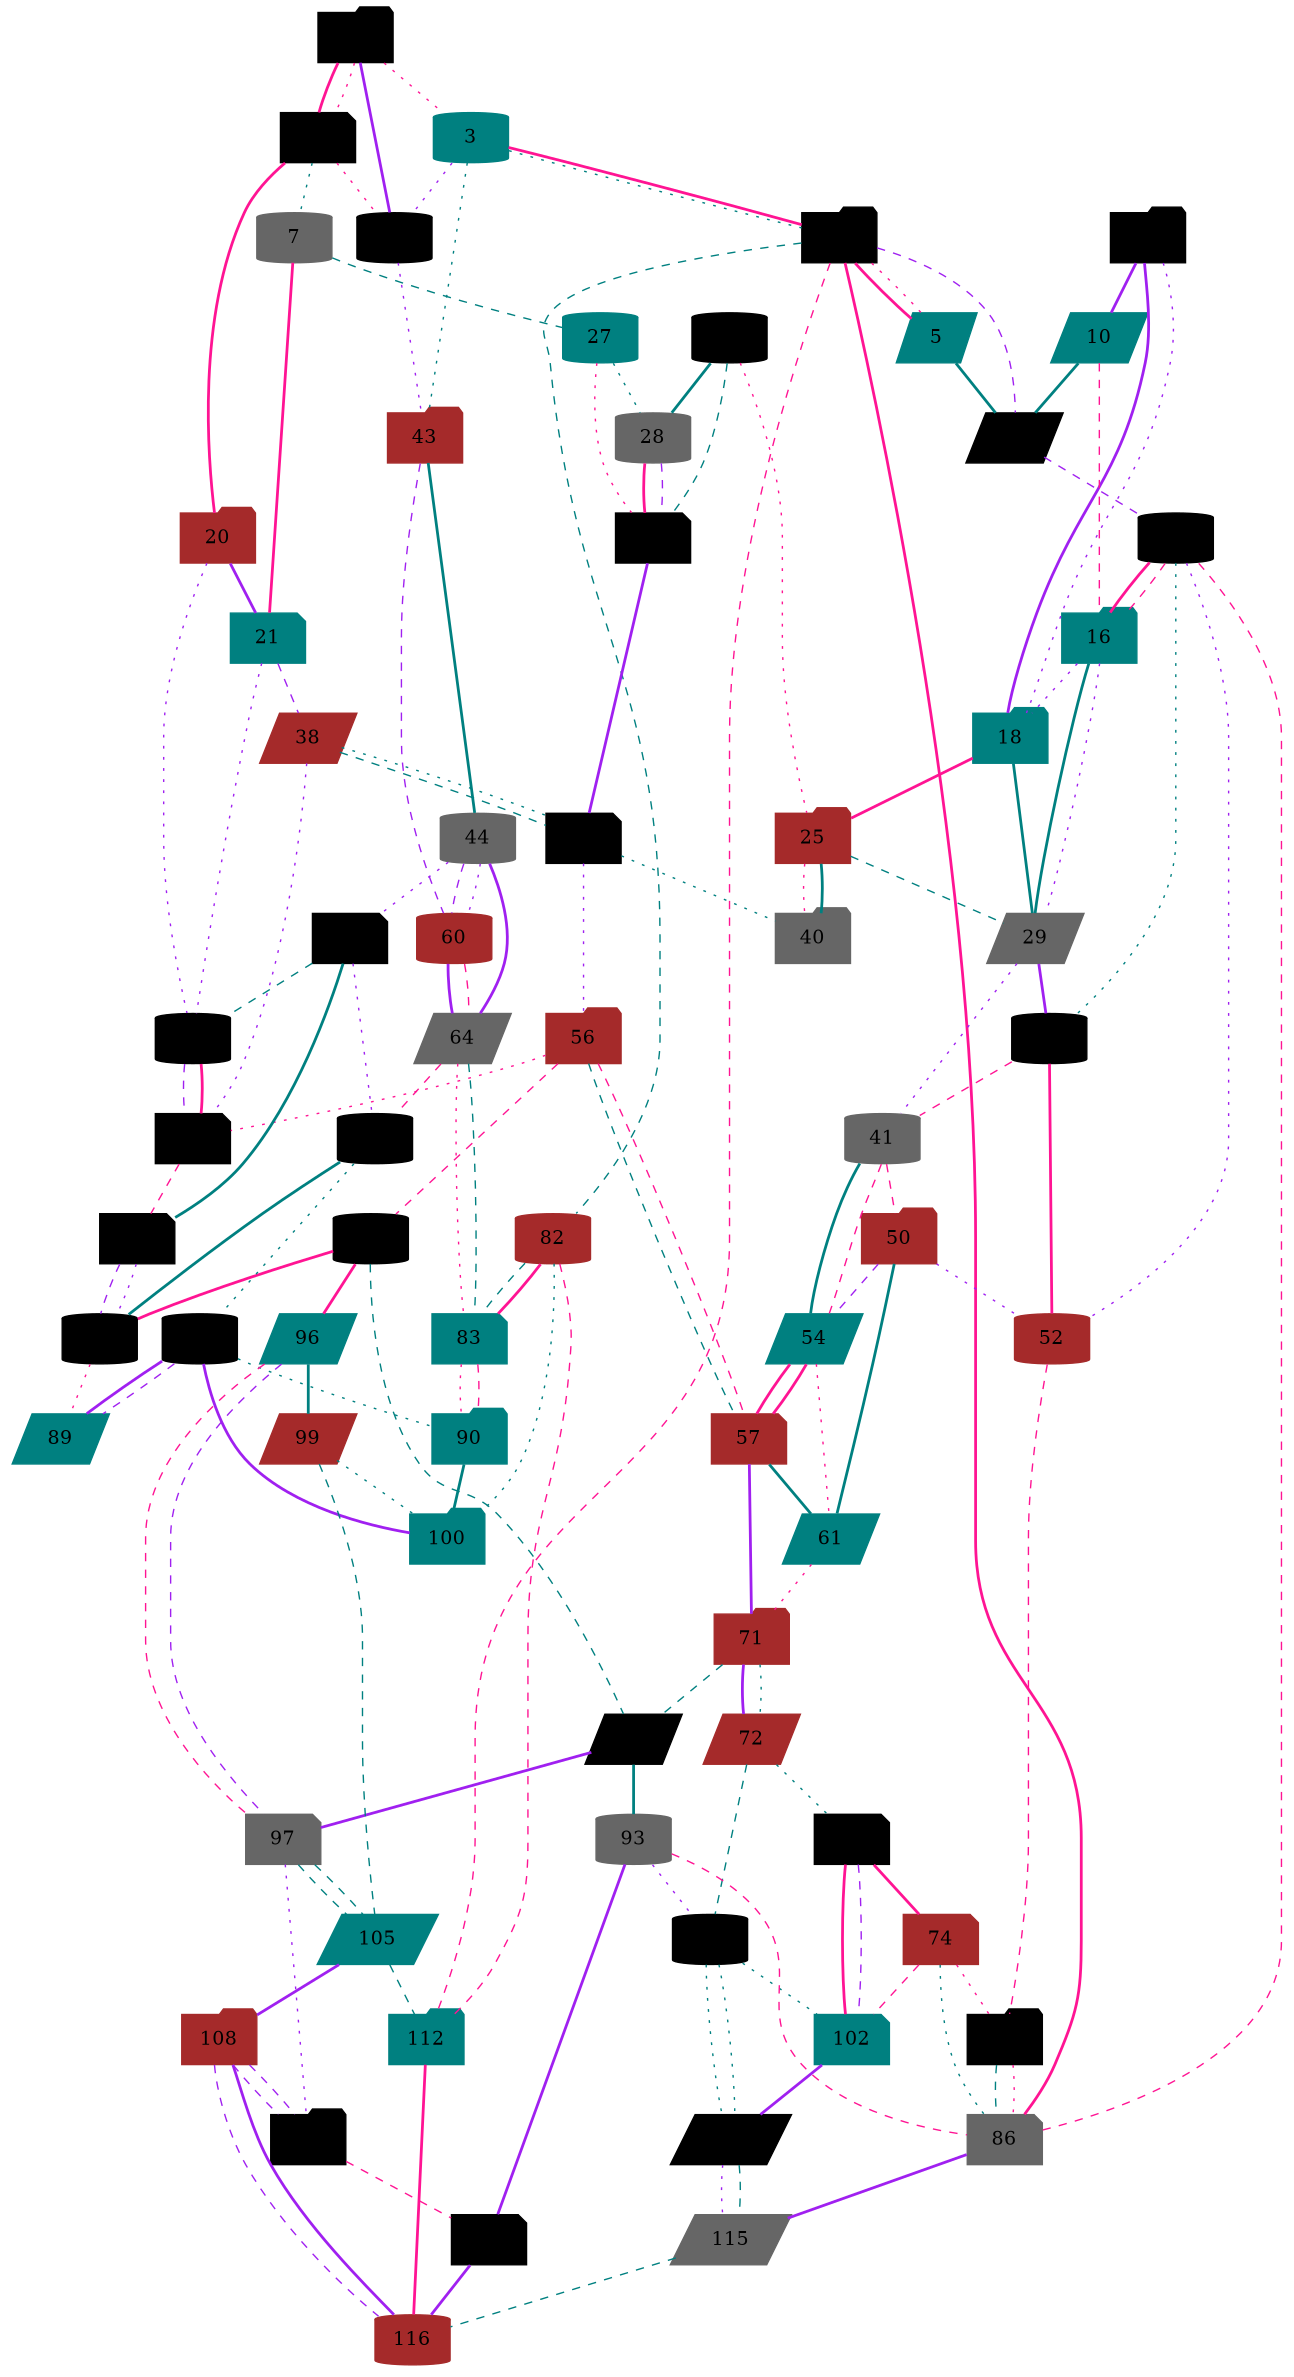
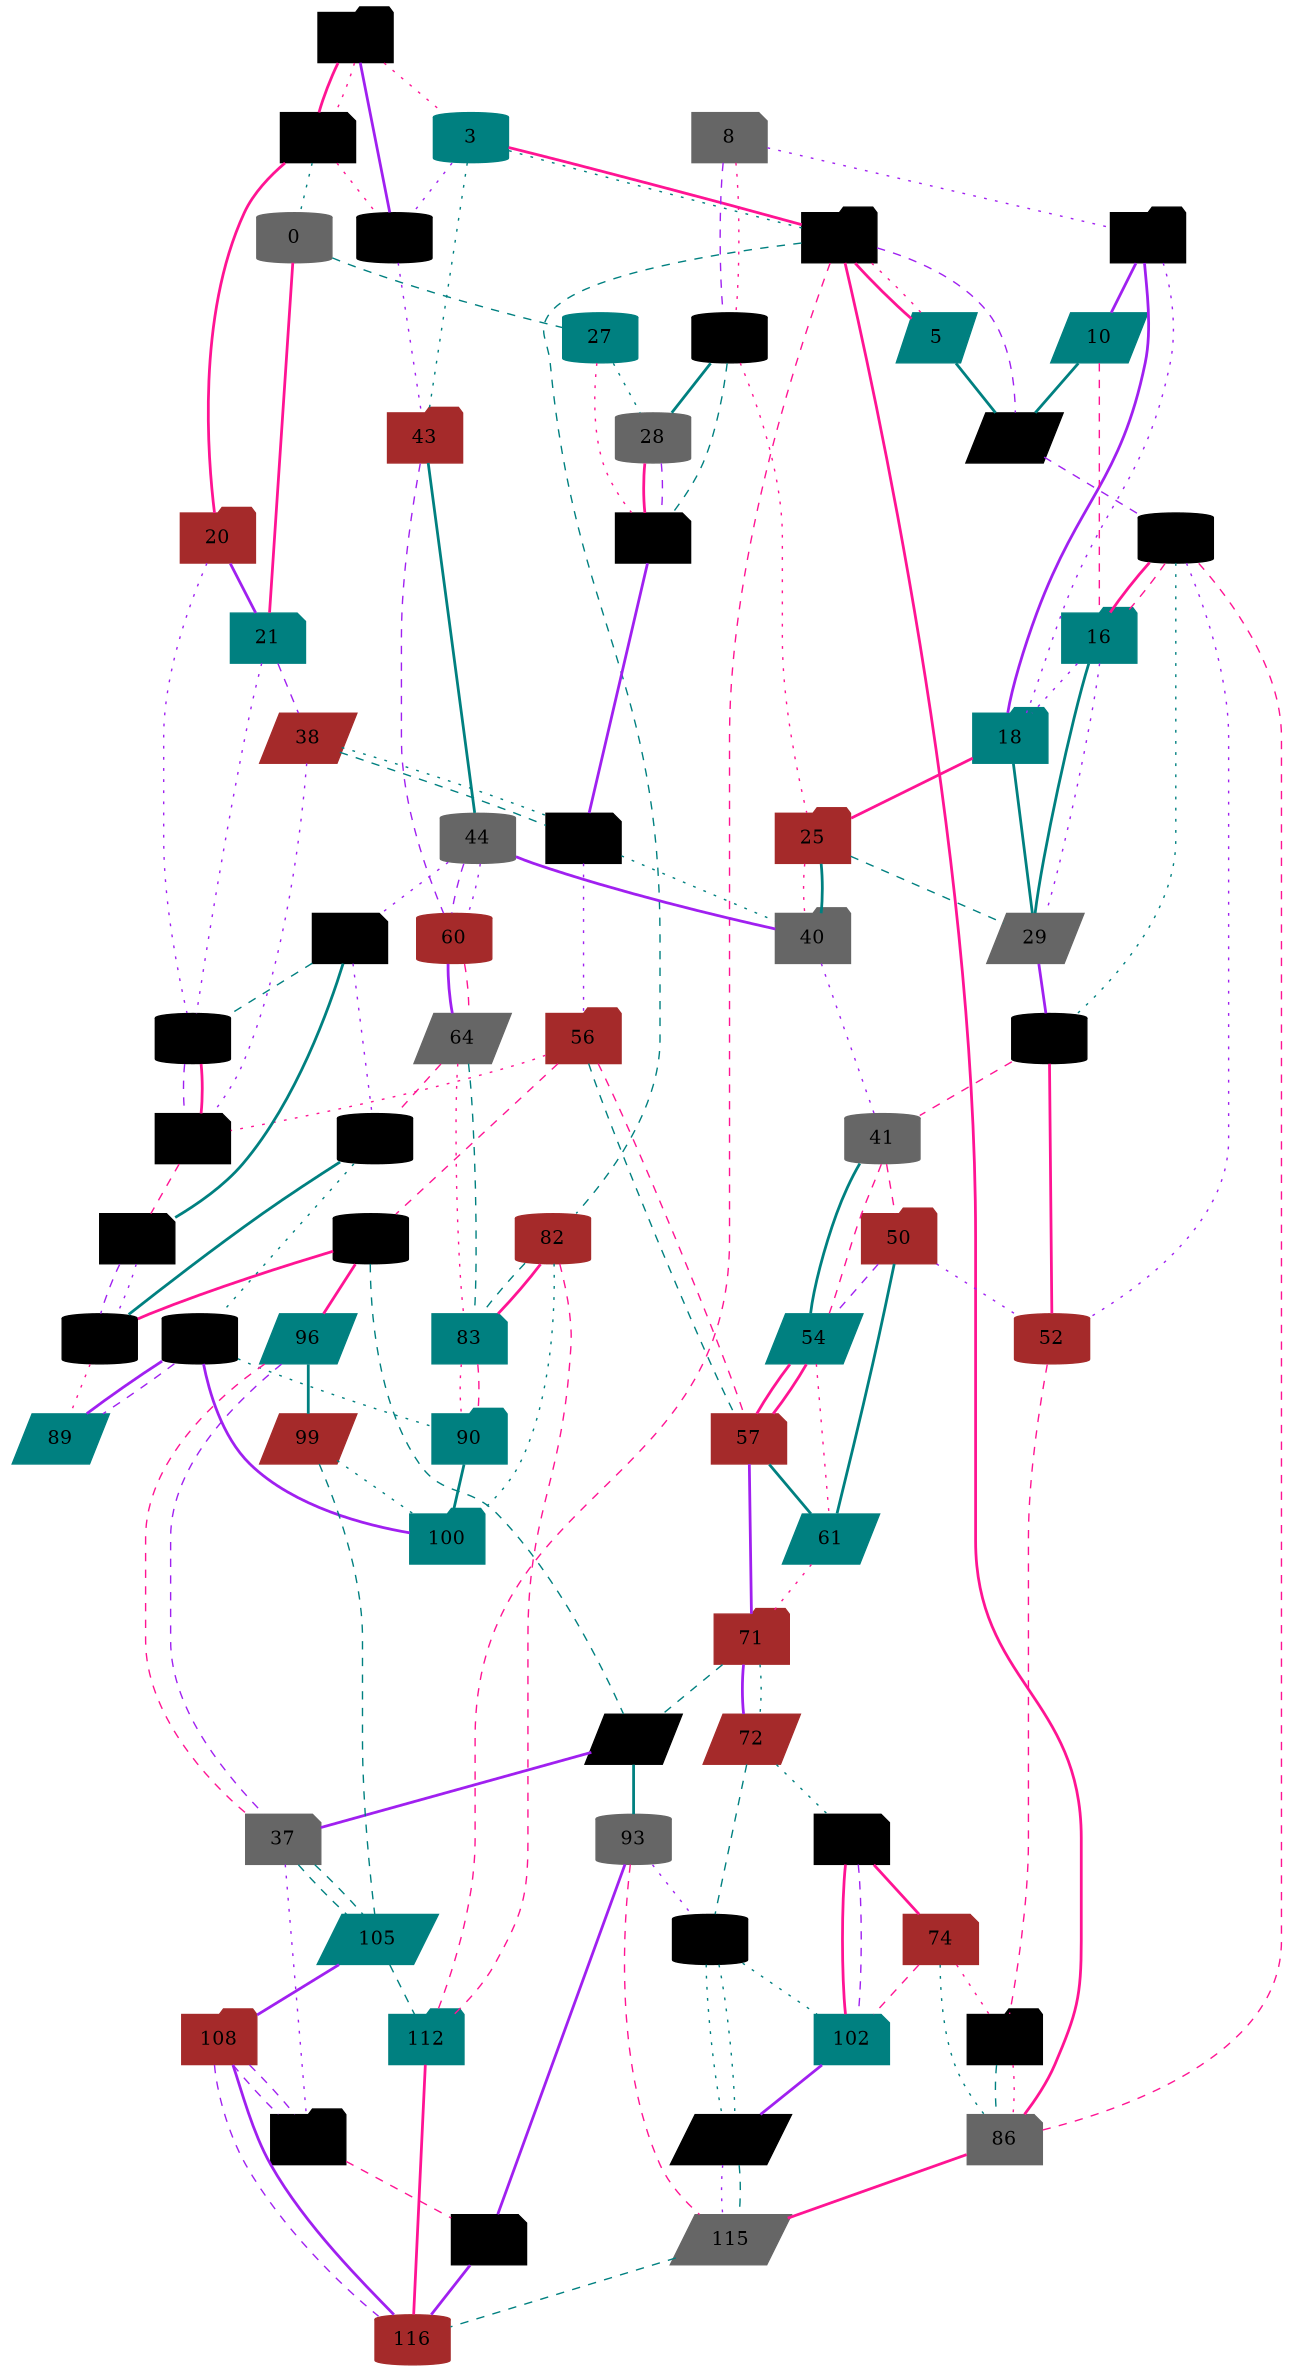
none -> (730, 138)
(294, 238) -> (294, 238)
(507, 940) -> (645, 897)
(956, 1042) -> (848, 1038)
(283, 1839) -> (283, 1839)
(781, 2027) -> (630, 2048)
(877, 2186) -> (877, 2186)
